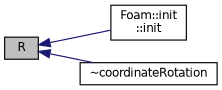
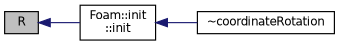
(72, 58) -> (182, 23)
